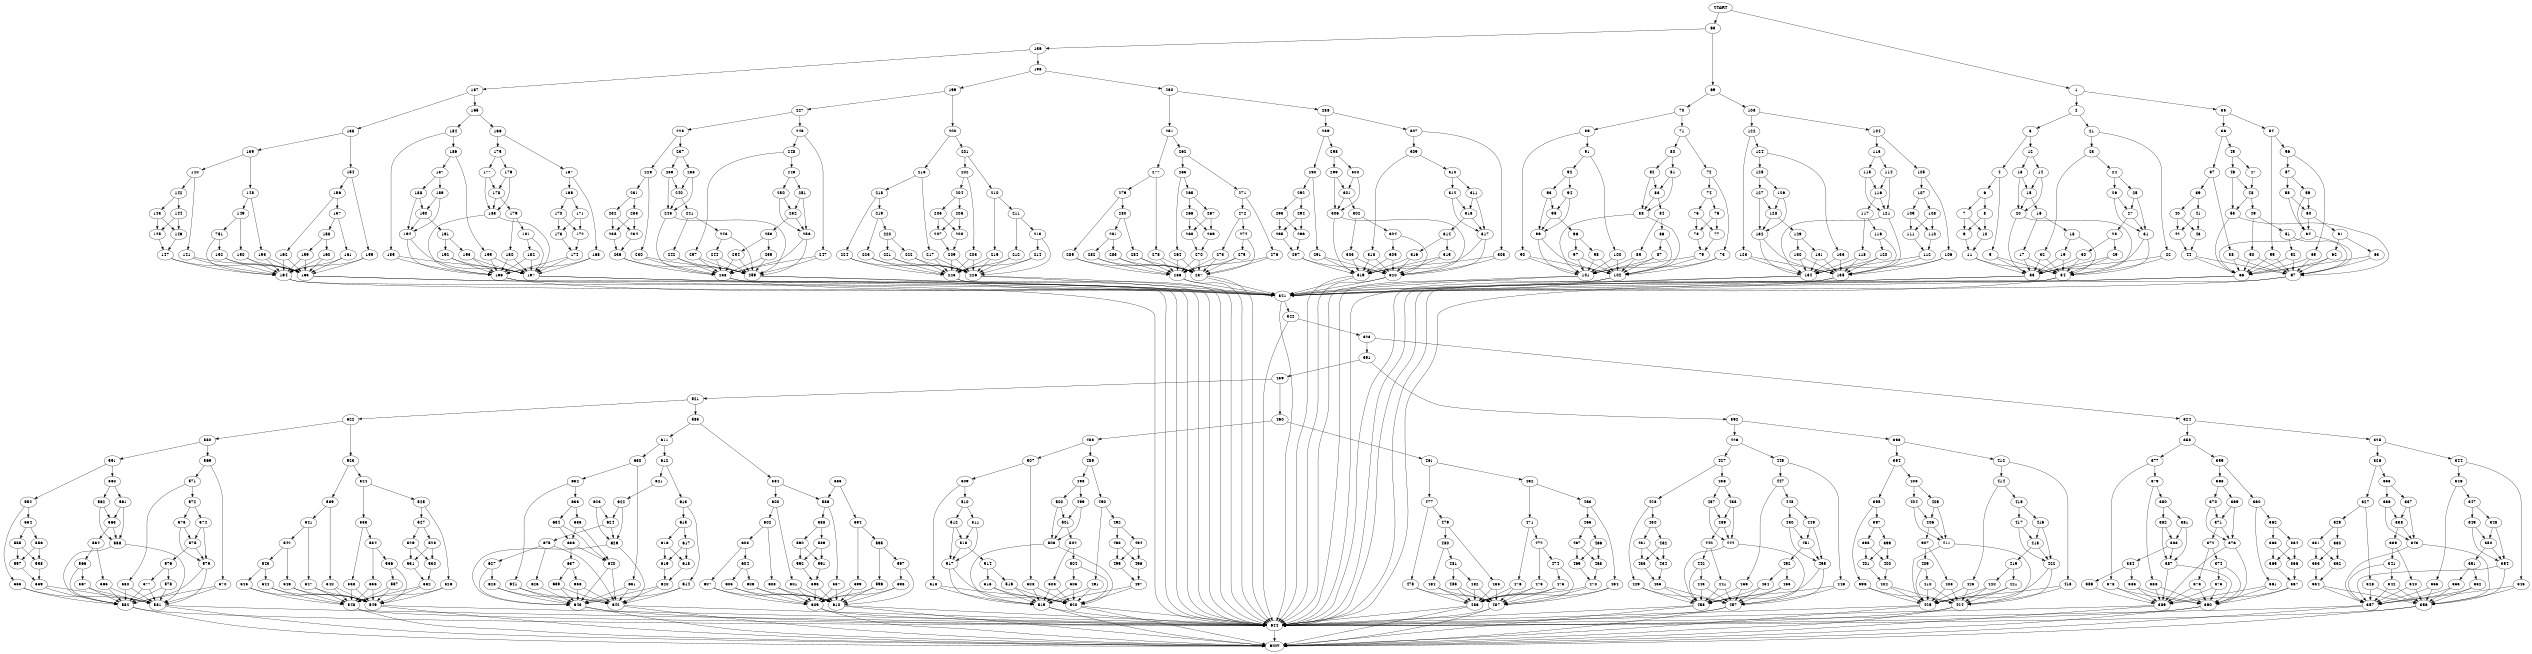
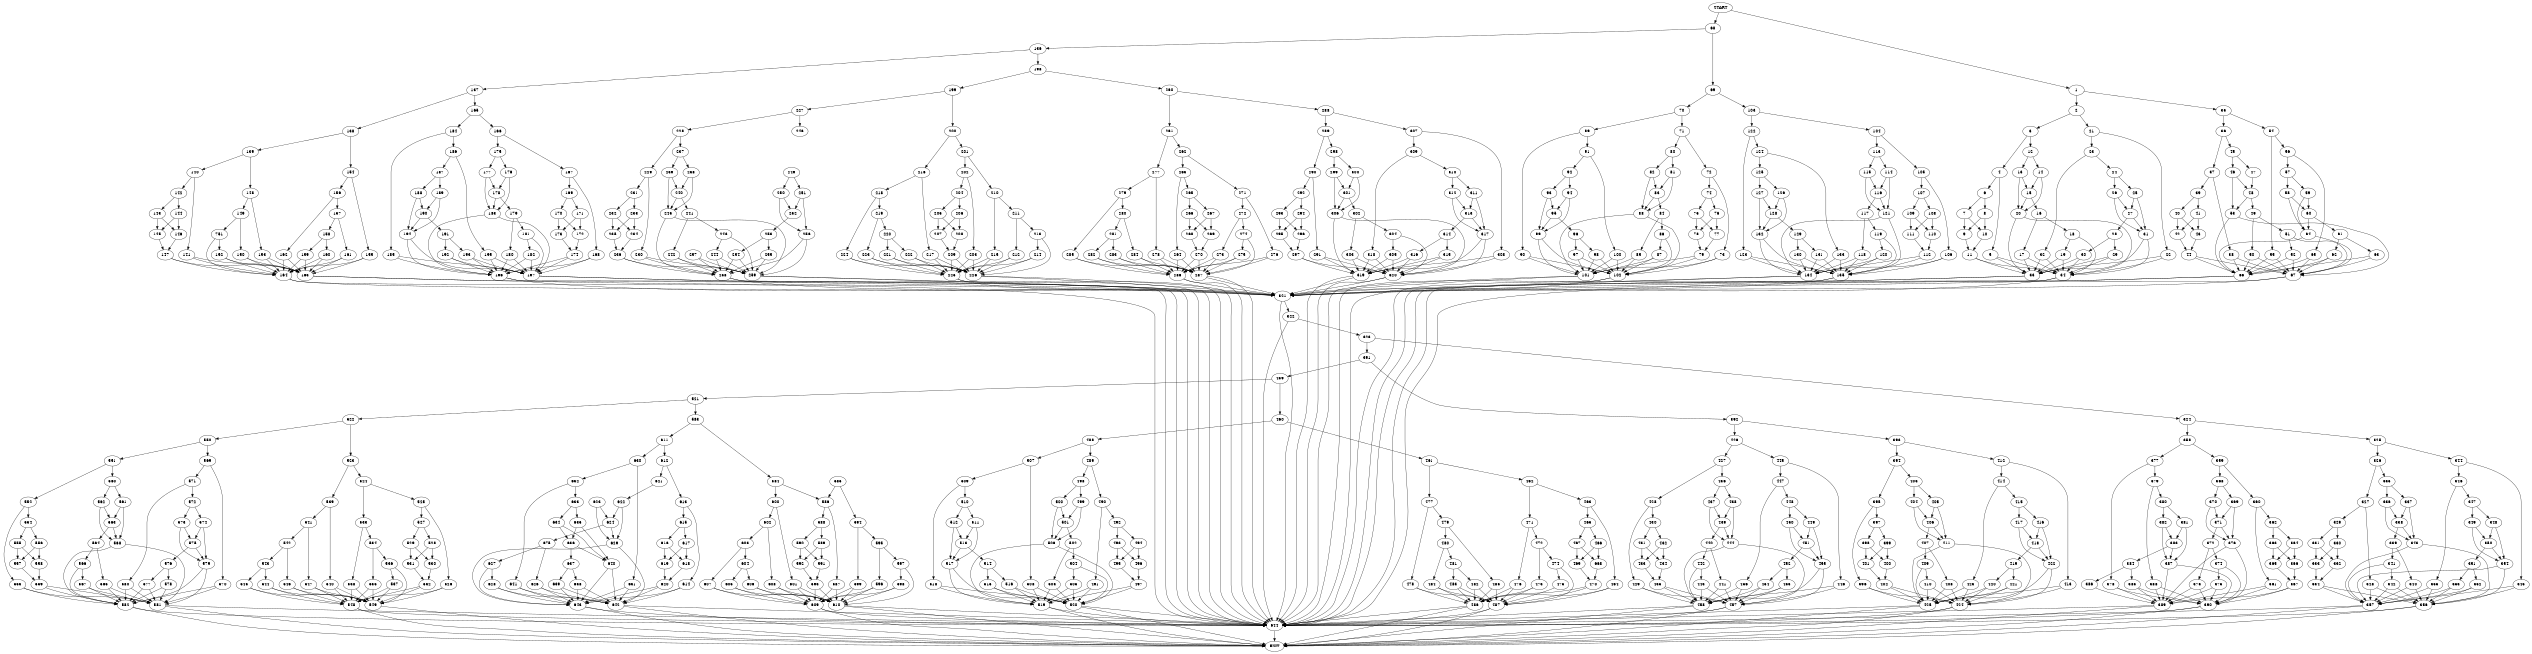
(792, 152) -> none
(799, 223) -> none
(823, 255) -> none
(1925, 543) -> (1925, 543)
(1598, 564) -> (1598, 564)
(589, 565) -> (563, 594)
(1519, 595) -> none
(822, 616) -> none
